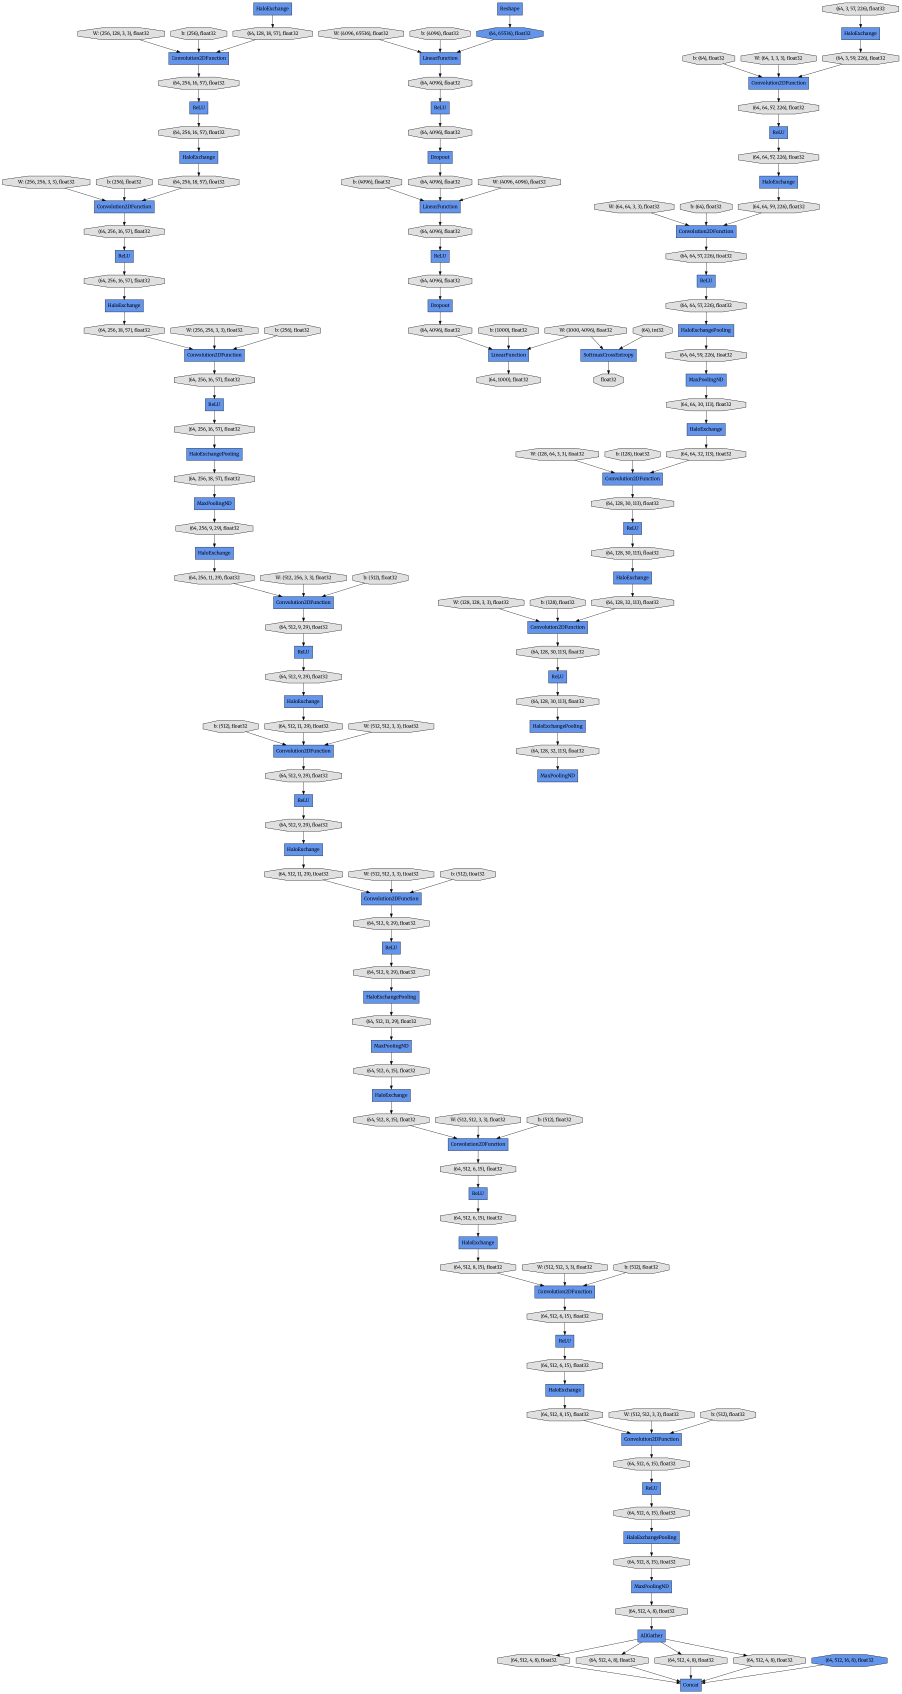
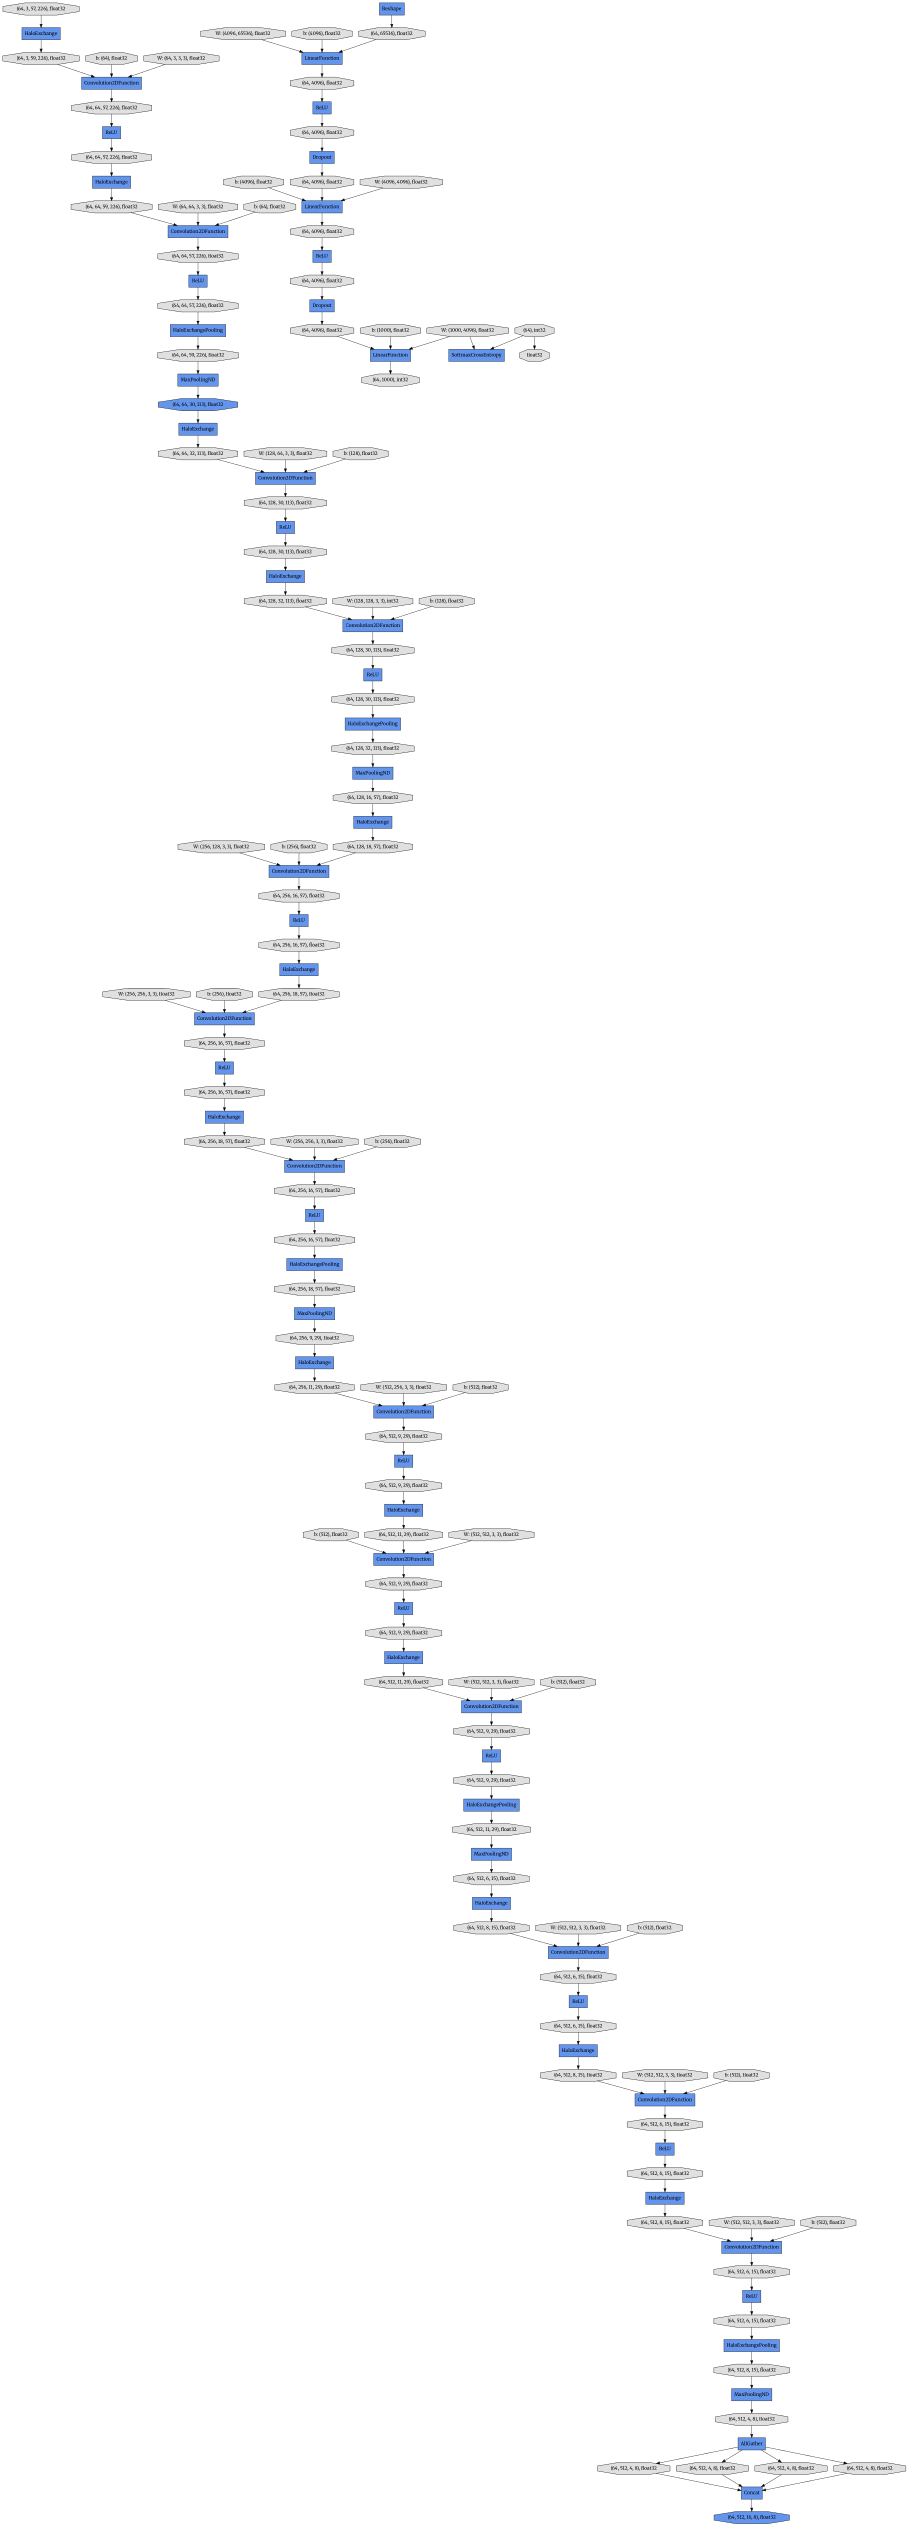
(510, 34) -> (392, 34)
(609, 366) -> (535, 341)
(509, 380) -> (391, 380)
(706, 405) -> (198, 405)
(481, 603) -> (373, 601)
none -> (373, 798)
(764, 1674) -> (752, 2504)
